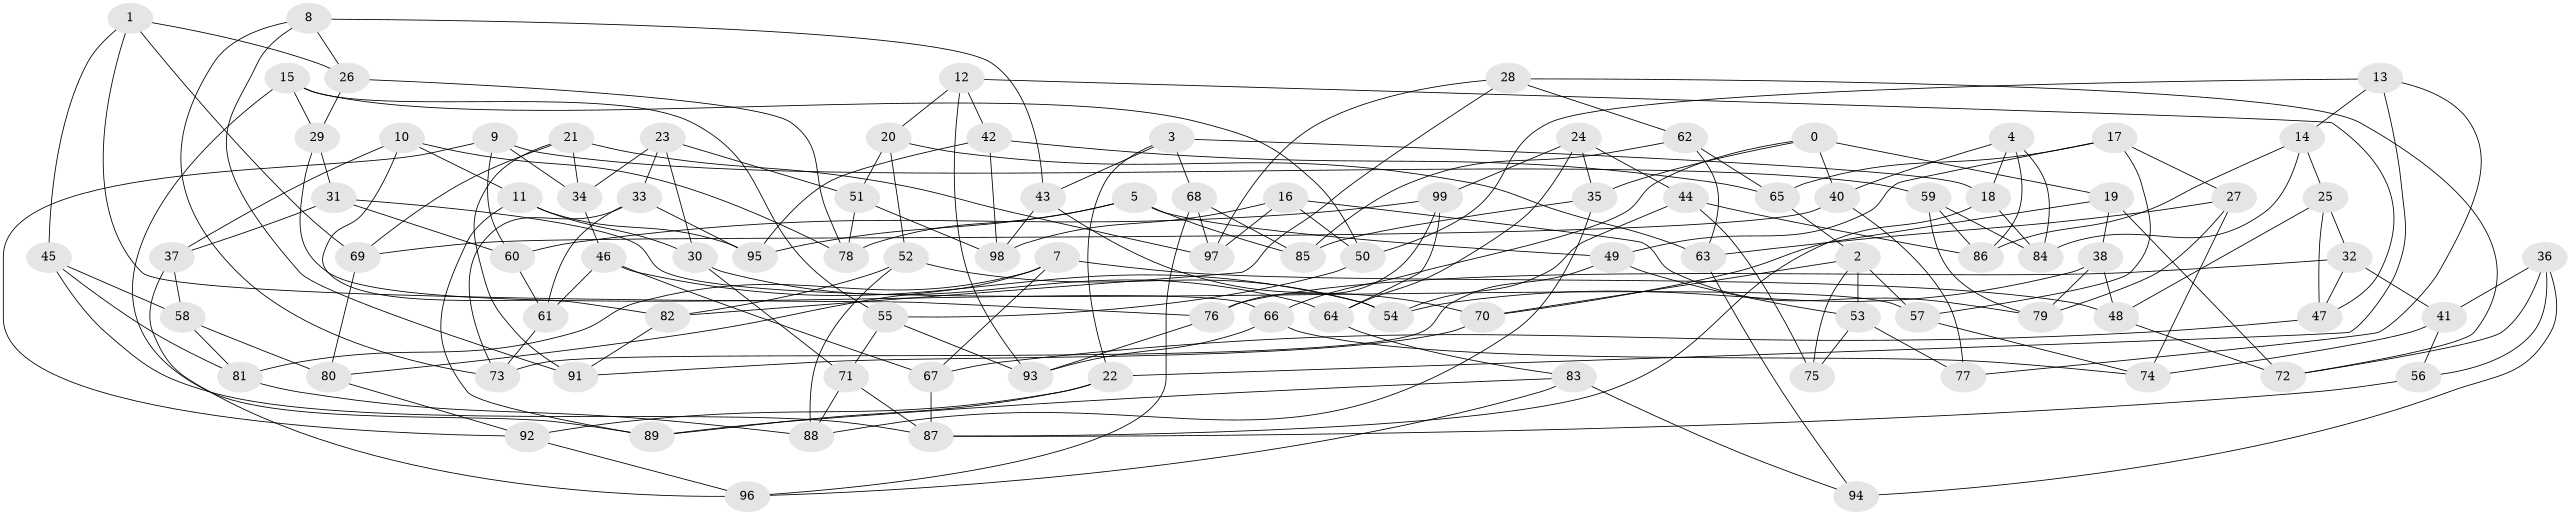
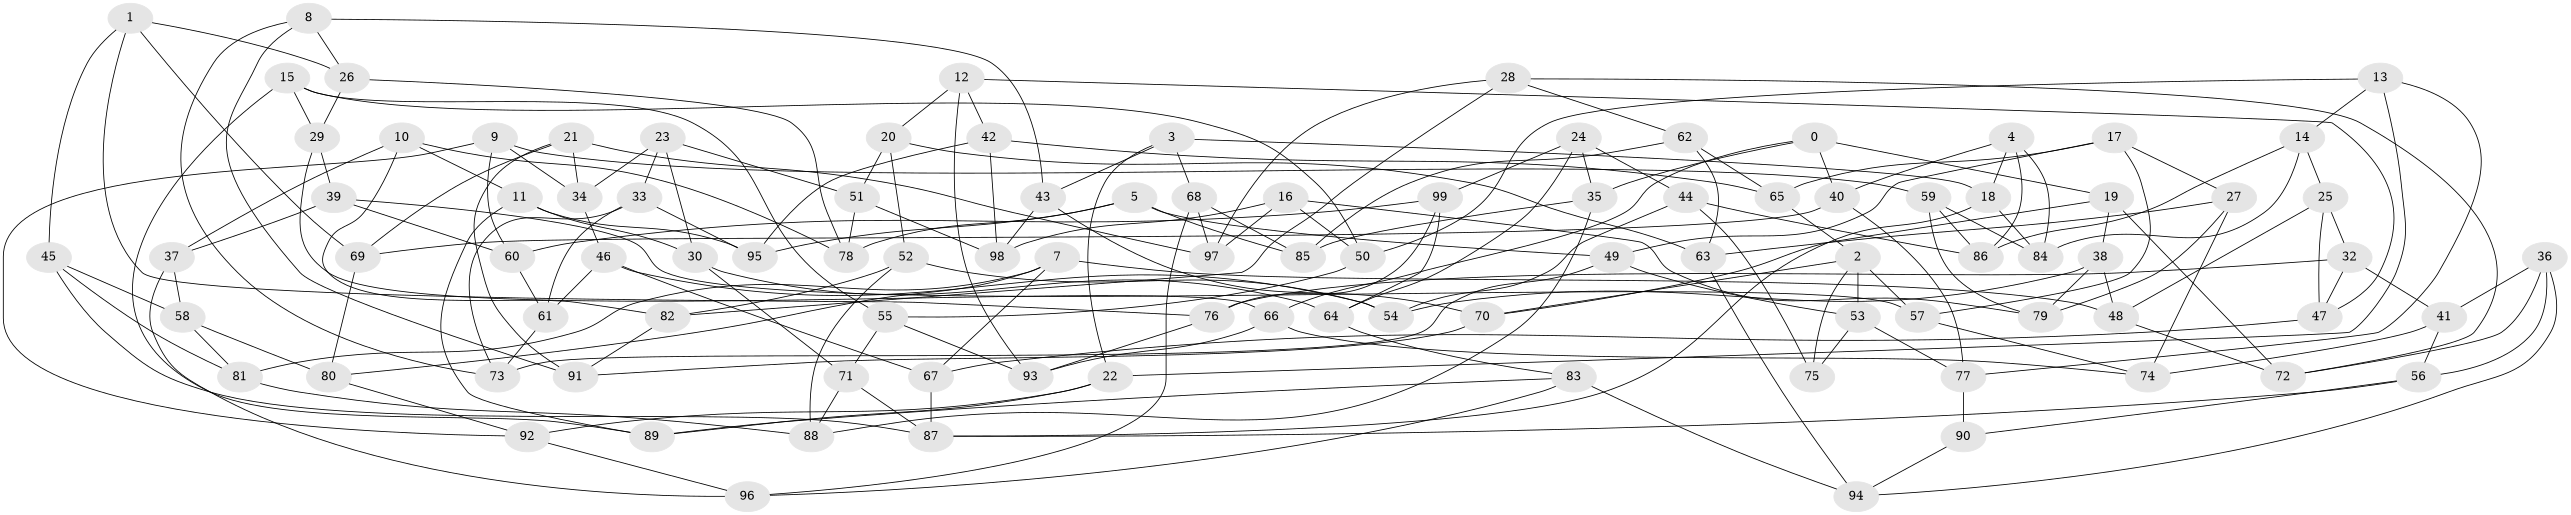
(334, 198) -> (334, 198)
none -> (1963, 437)
